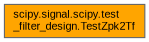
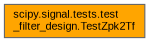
(75, 21) -> (75, 21)
